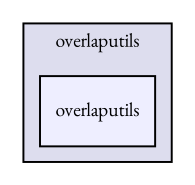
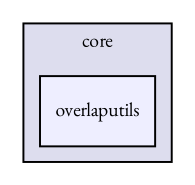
(98, 42) -> (98, 42)
